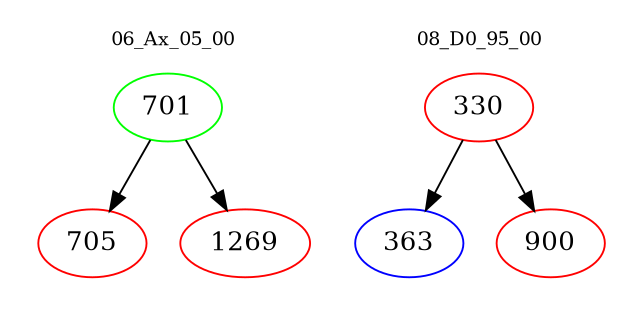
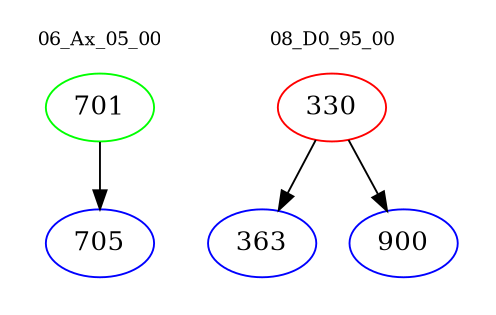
(92, 243) -> (100, 243)
(245, 243) -> none
(551, 243) -> (404, 243)
